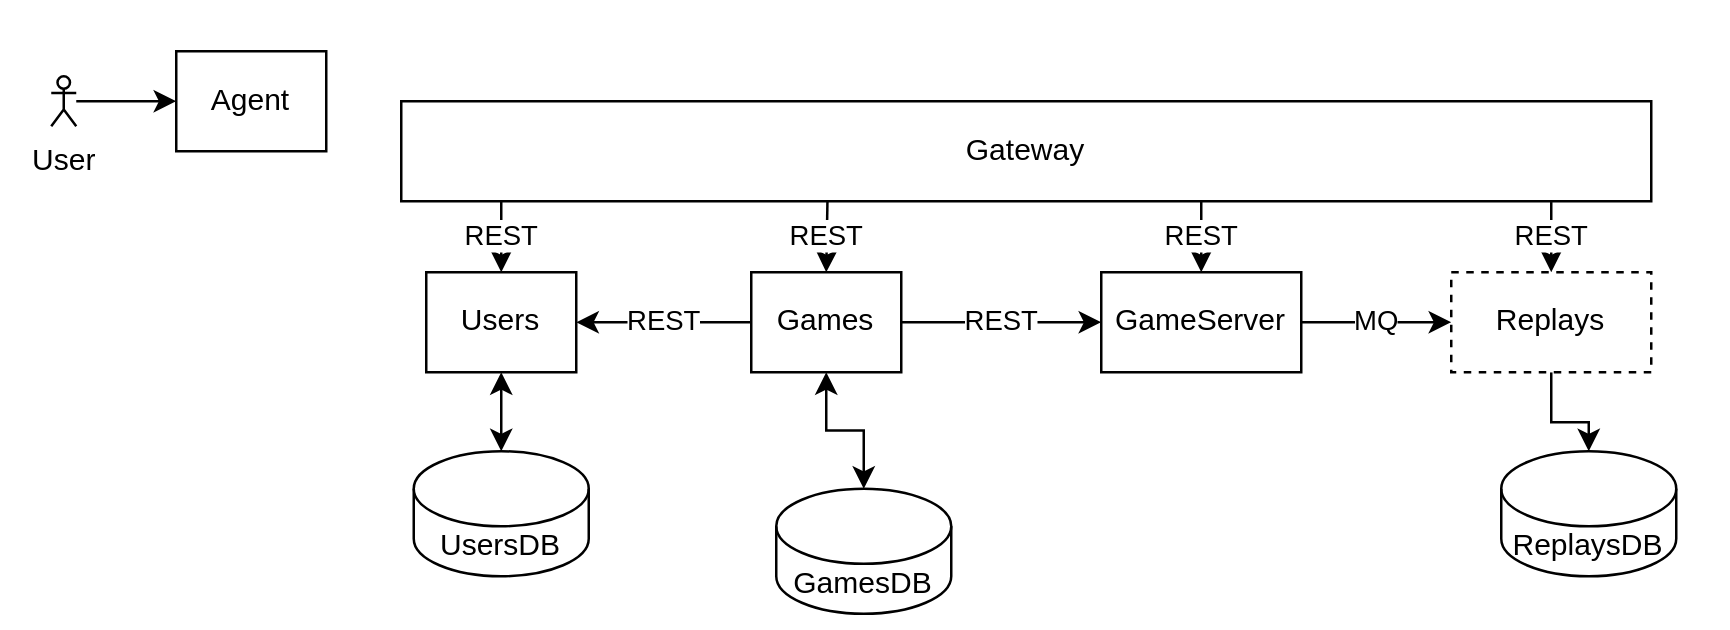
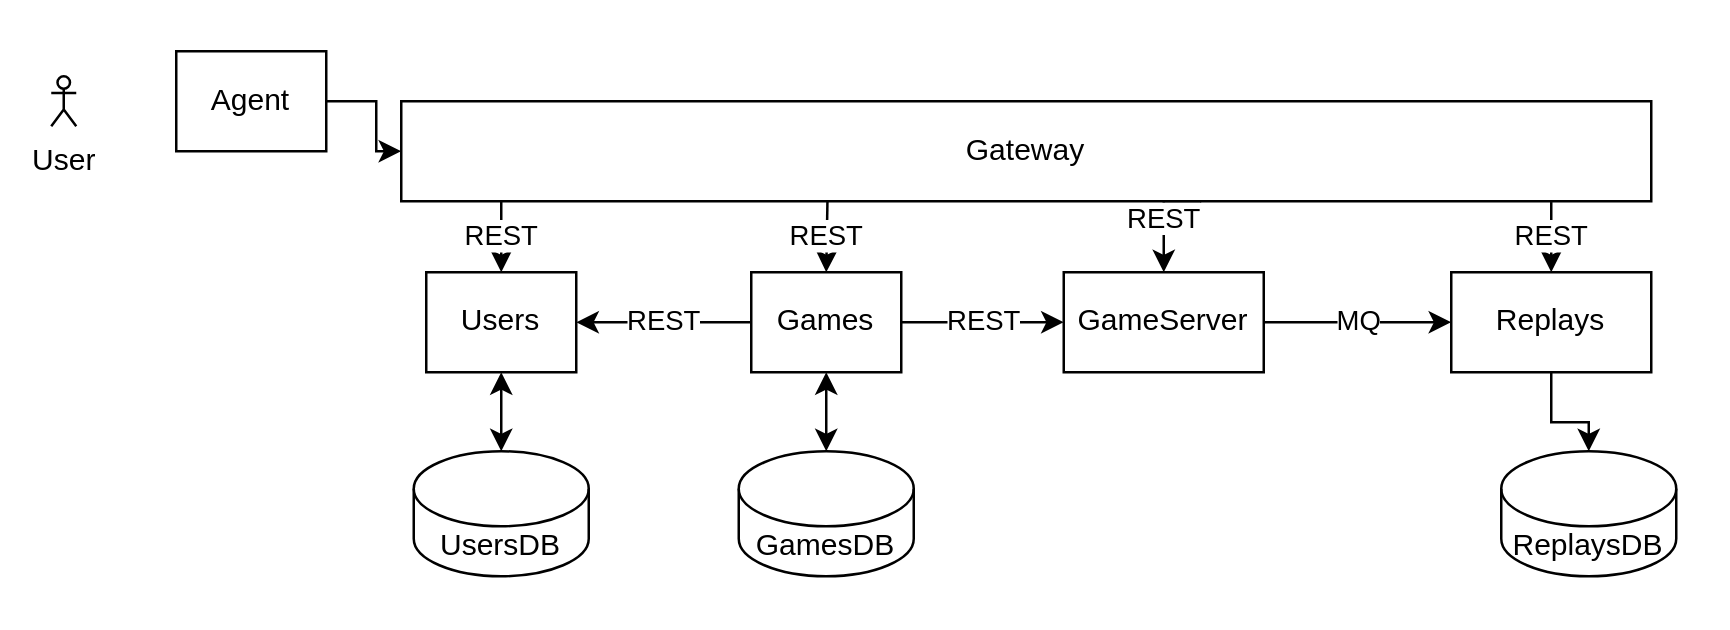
(118, 101) -> none
none -> (376, 105)
(1201, 322) -> (1164, 322)
(1551, 322) -> (1551, 322)
(864, 551) -> (826, 514)
